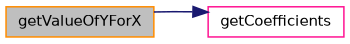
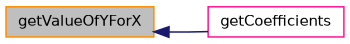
(173, 12) -> (189, 32)
